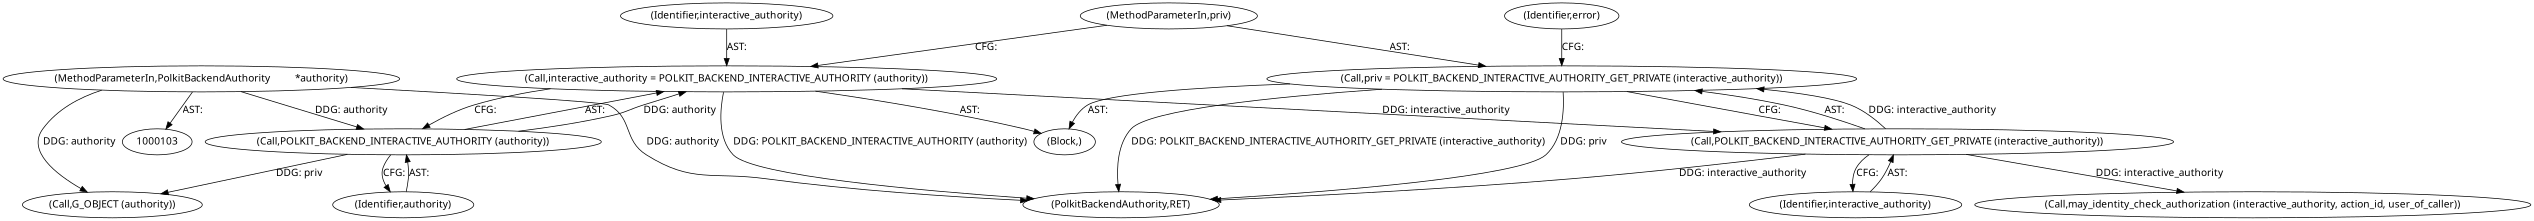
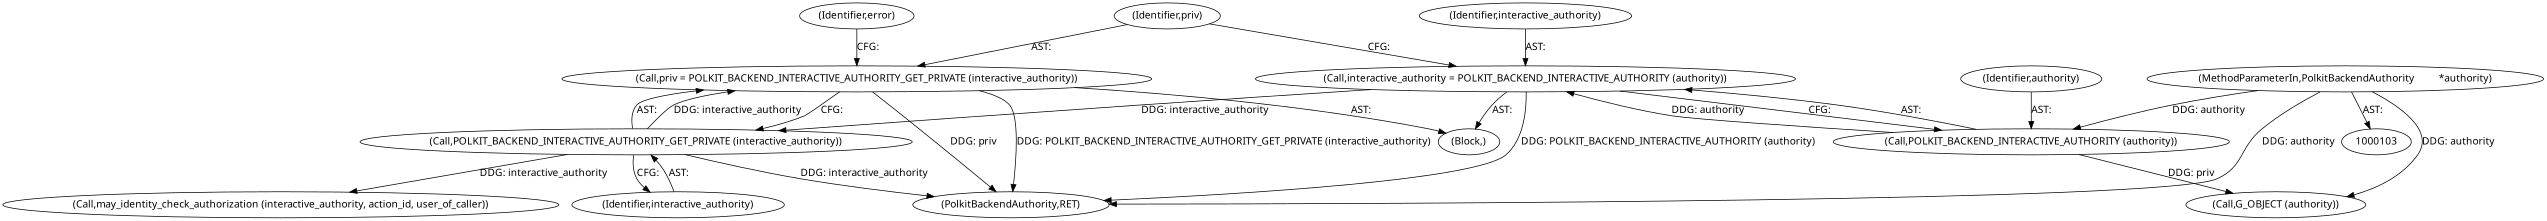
(1169, 16) -> (1167, 16)
(383, 170) -> none
